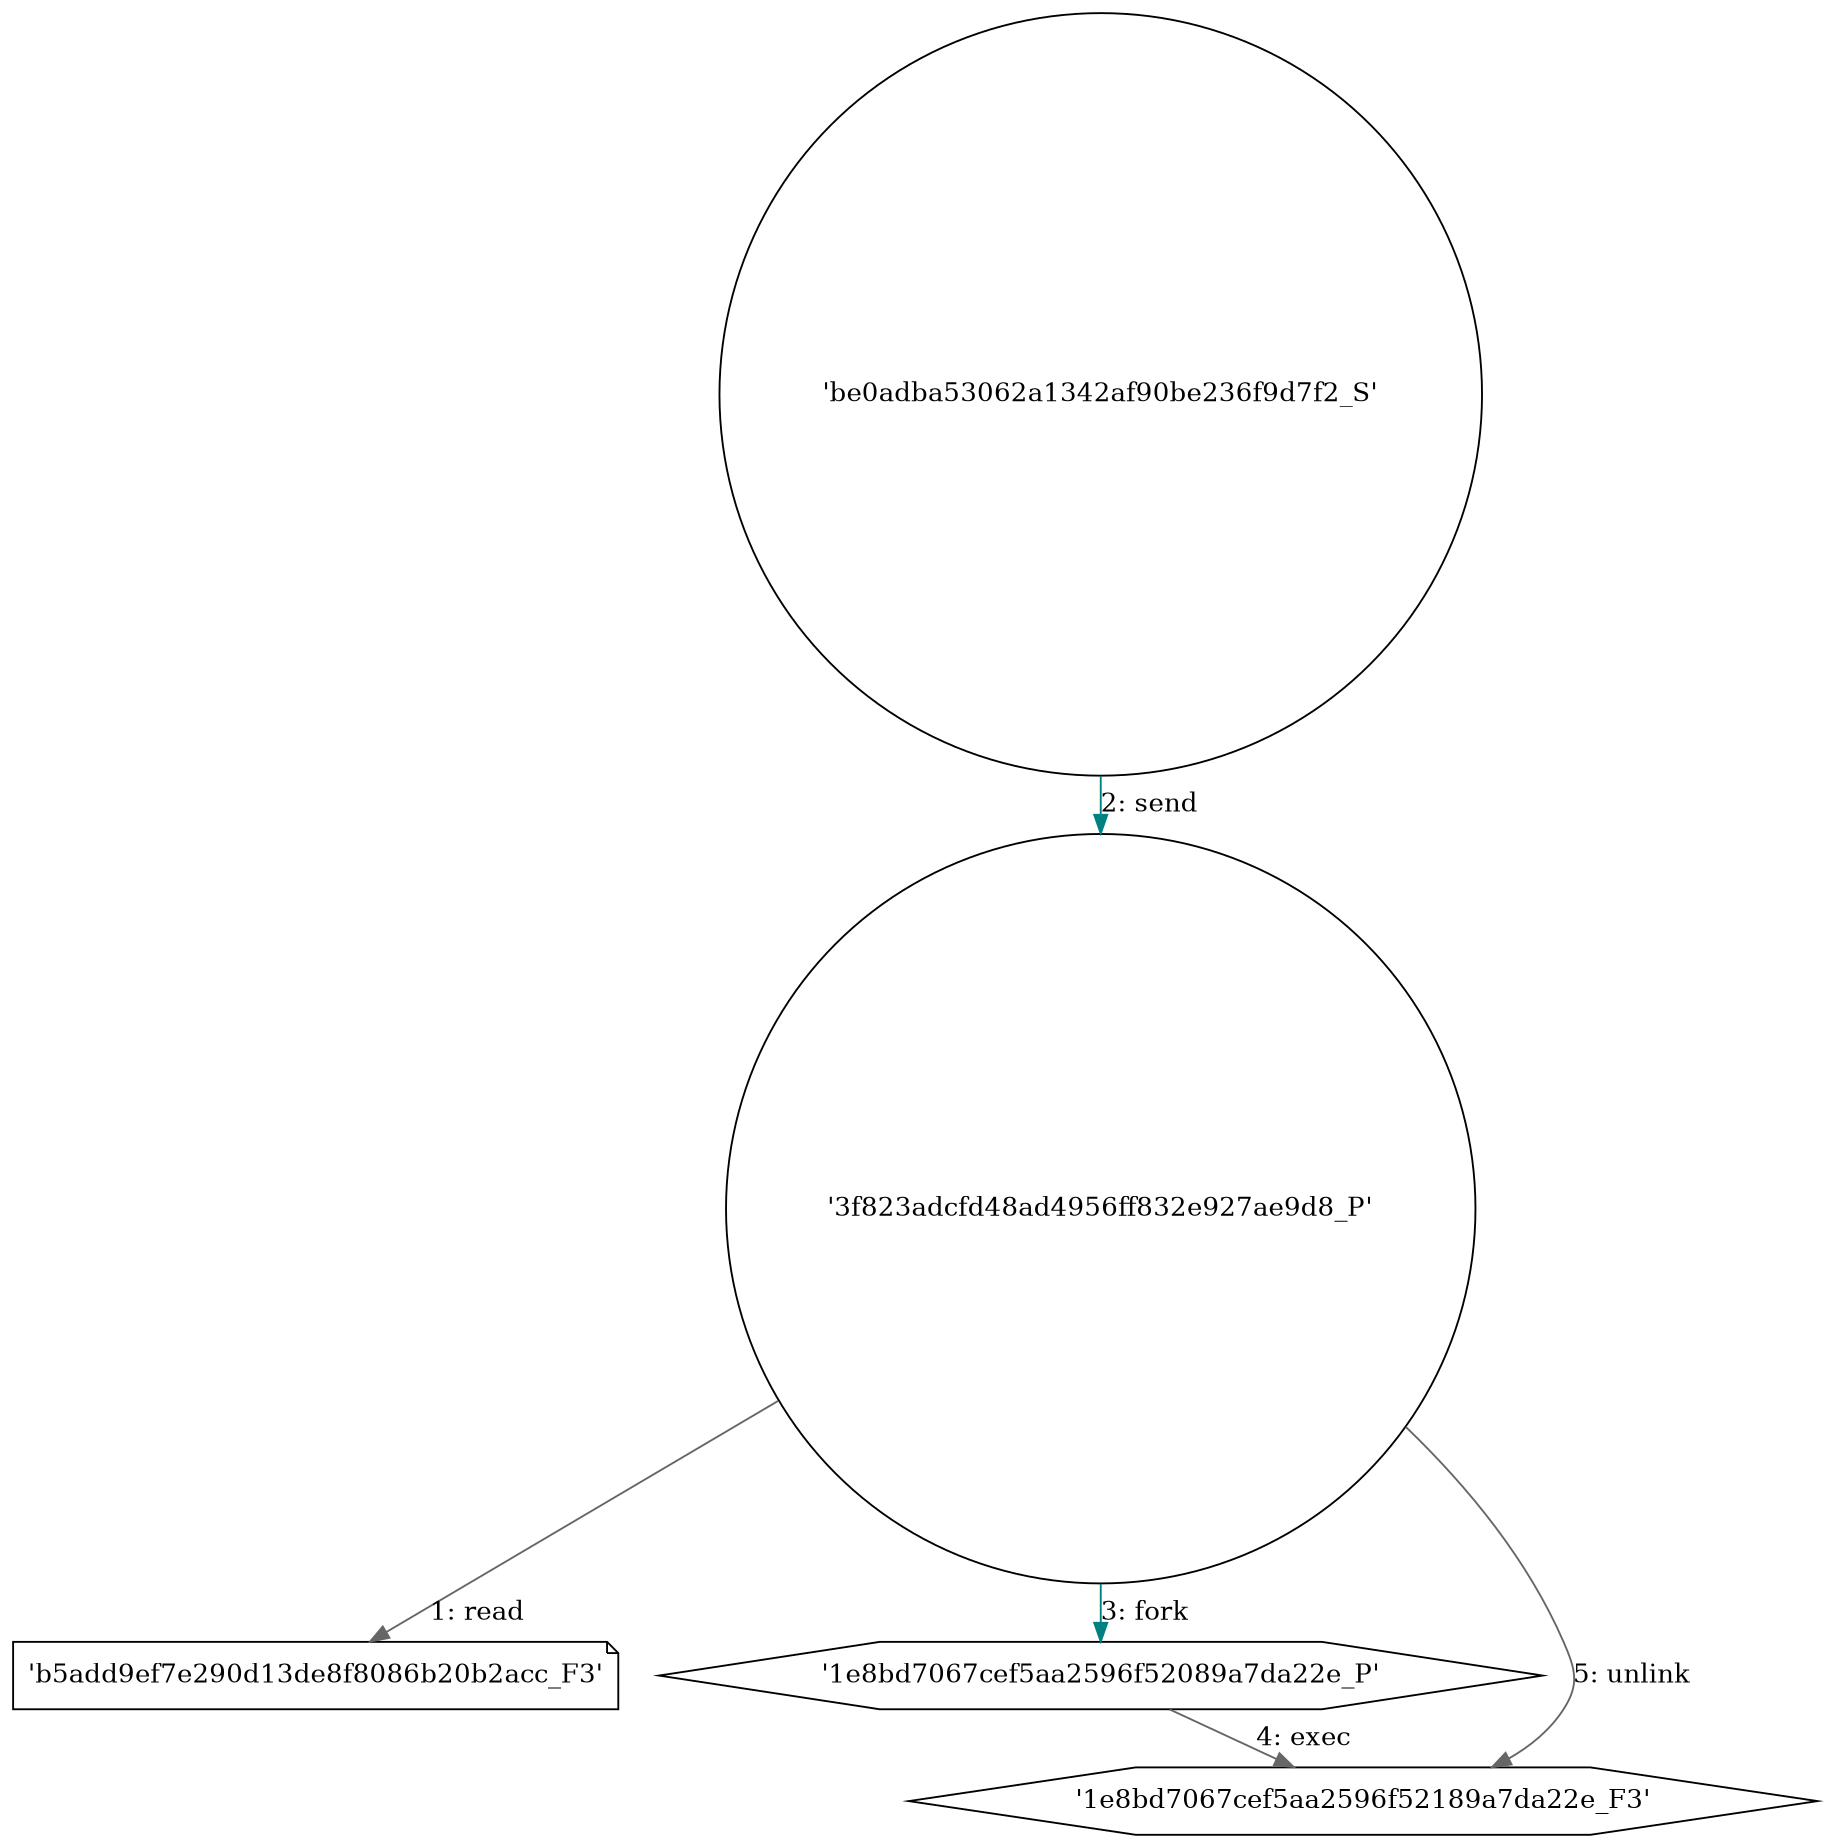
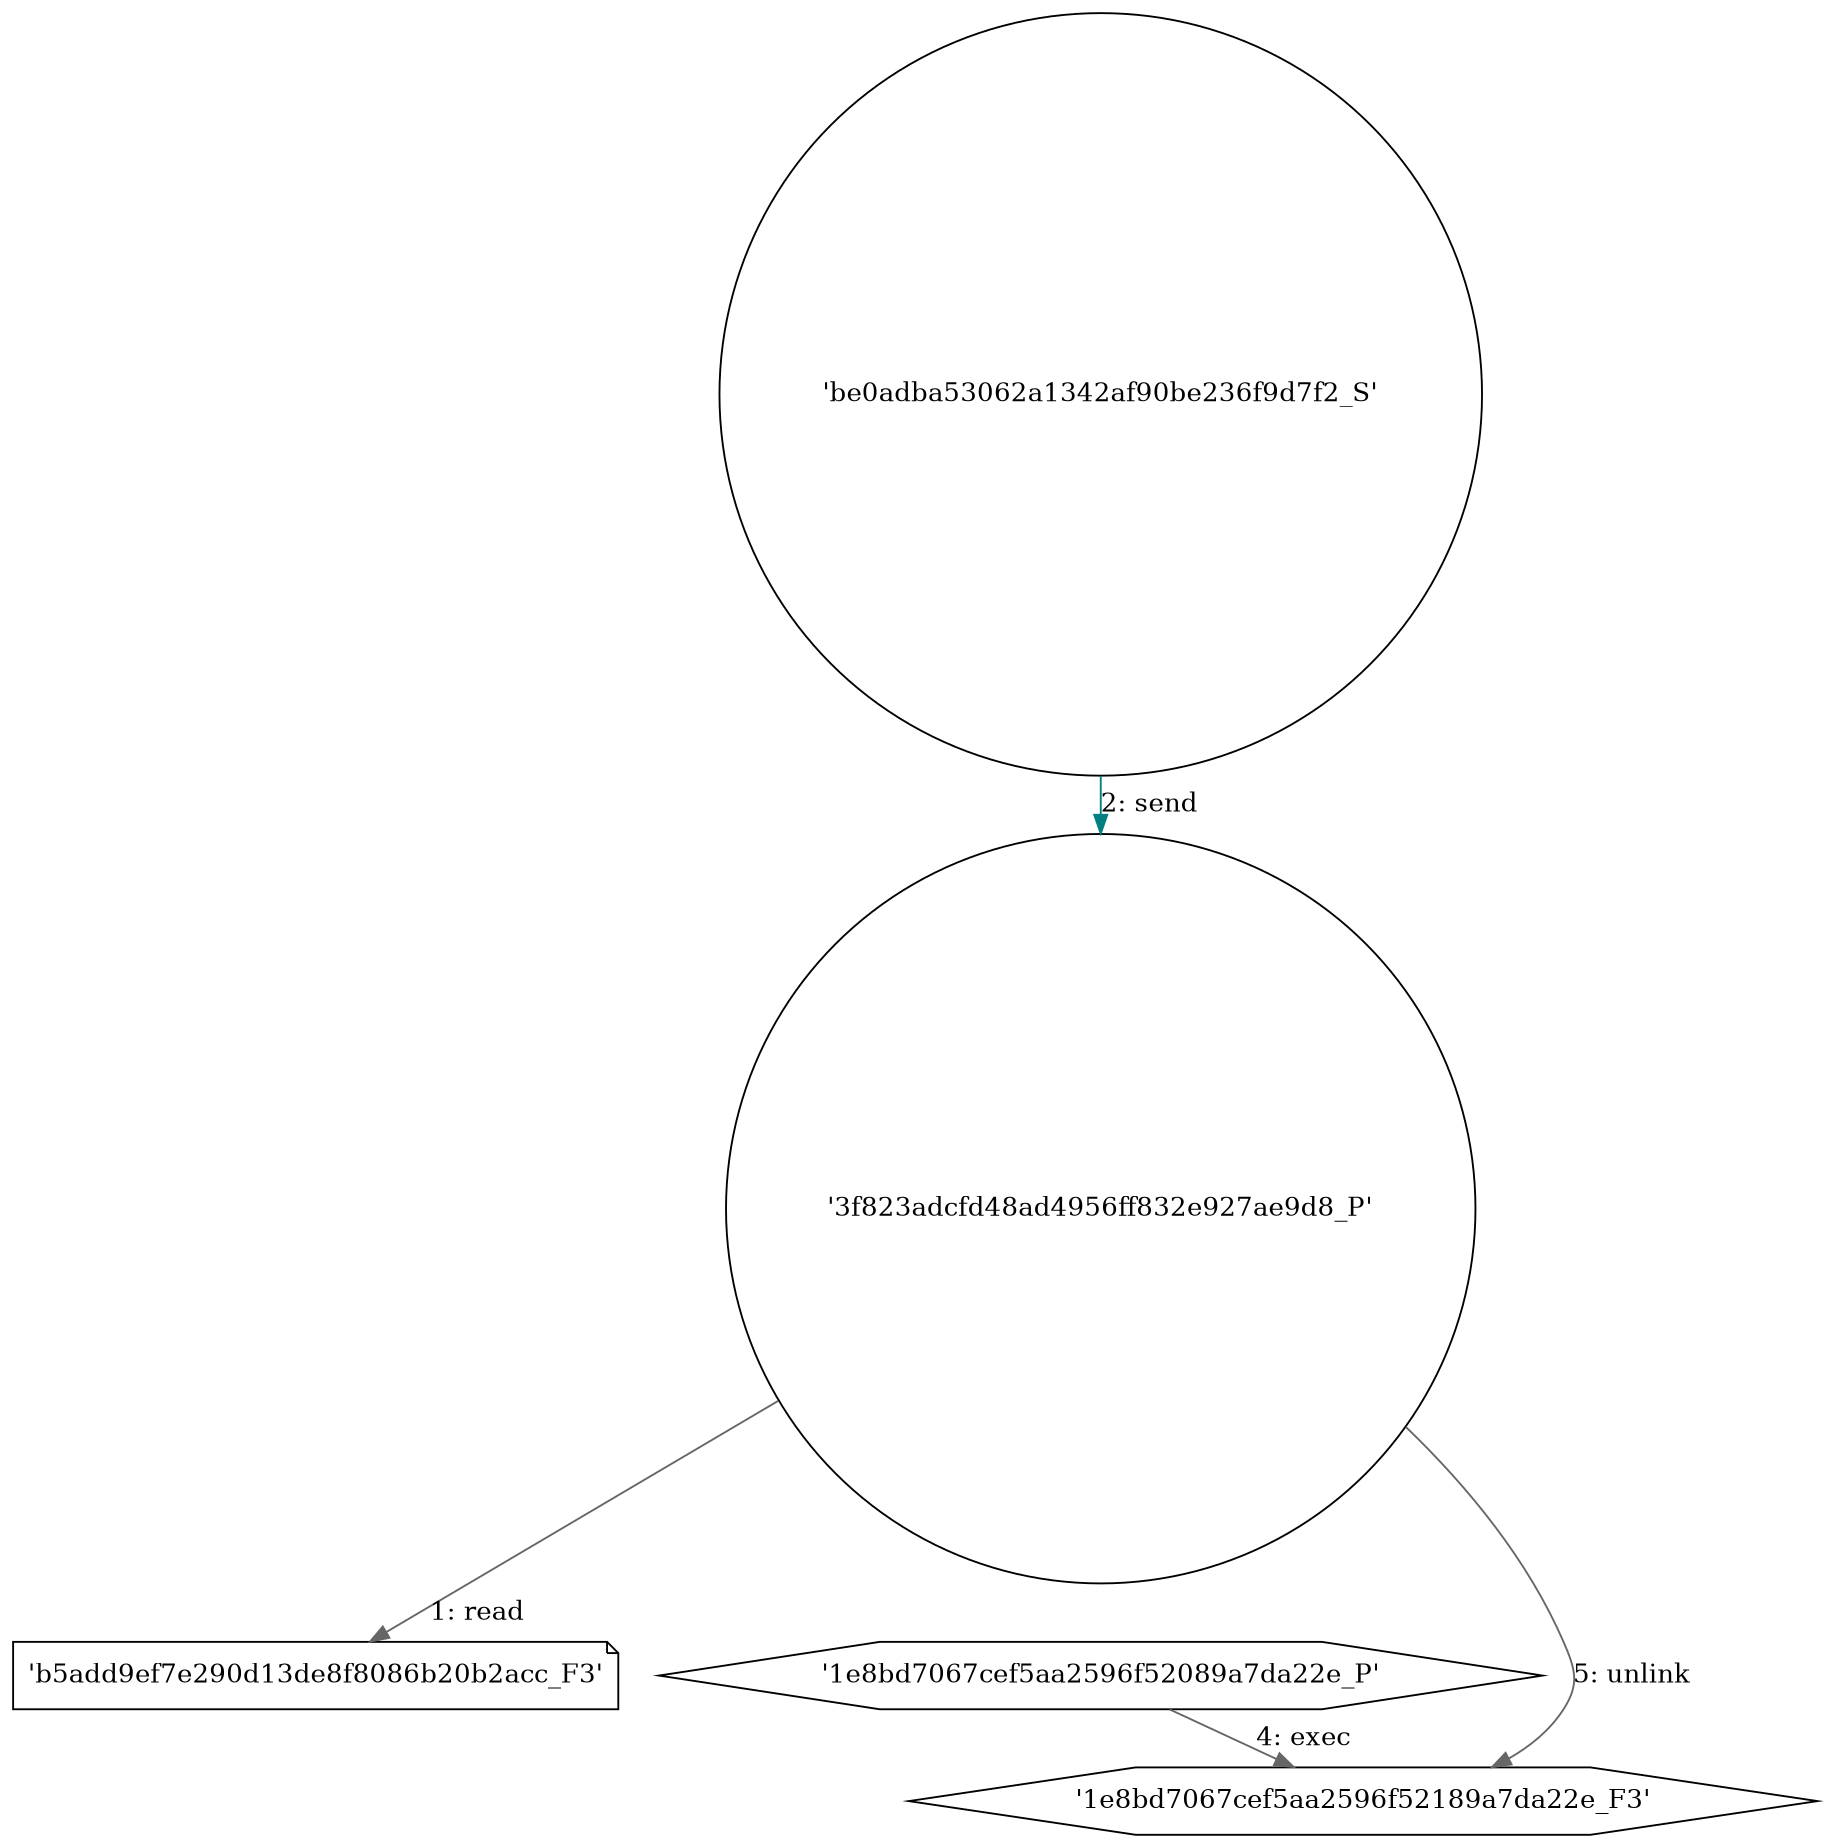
(1101, 1603) -> none
